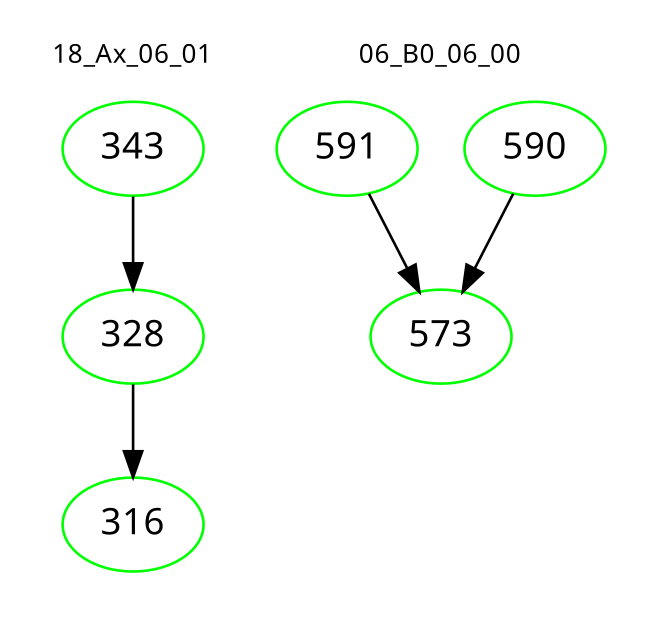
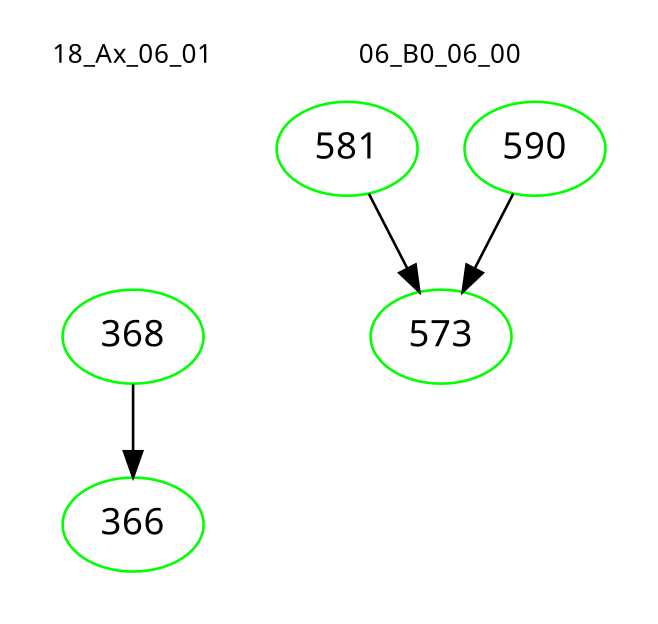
(133, 149) -> none
(347, 149) -> (347, 149)
(133, 337) -> (133, 337)
(133, 525) -> (133, 525)
